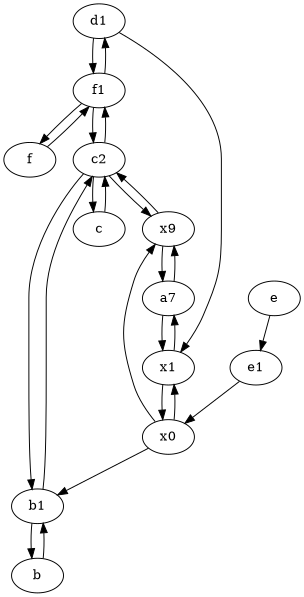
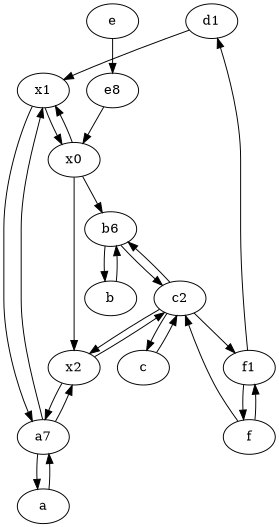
(93, 51) -> none
(93, 120) -> (209, 375)
(168, 229) -> (74, 368)
(256, 368) -> (113, 90)
(38, 506) -> (111, 229)
none -> (43, 506)
